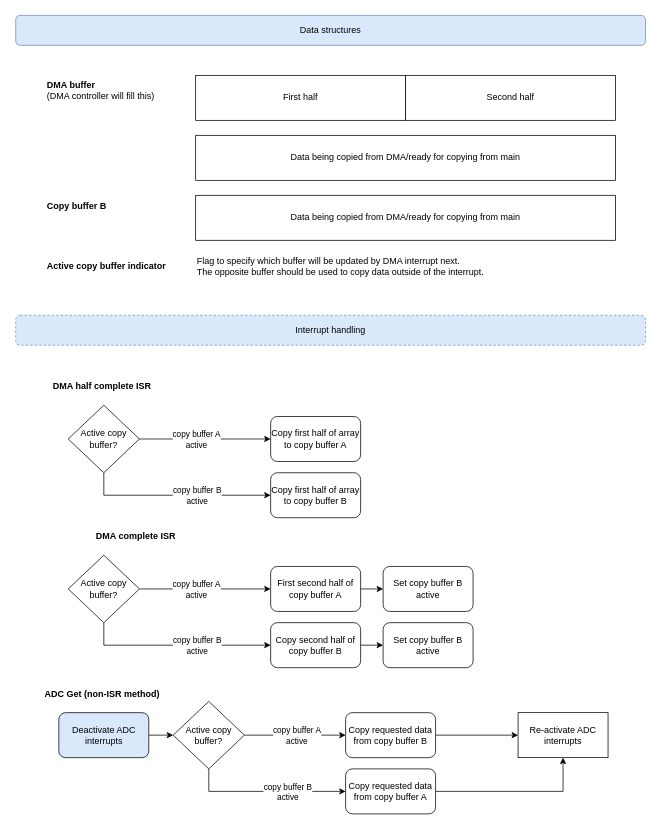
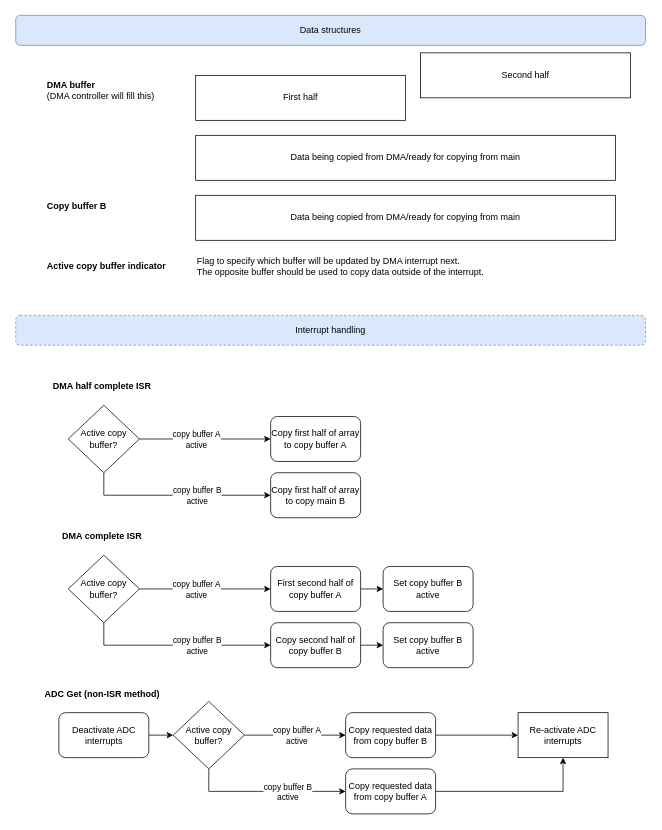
(510, 98) -> (525, 75)
(315, 495) -> (315, 495)
(135, 537) -> (102, 537)
(104, 735) -> (104, 735)
